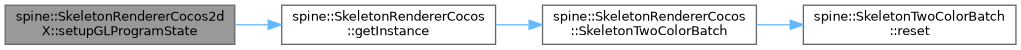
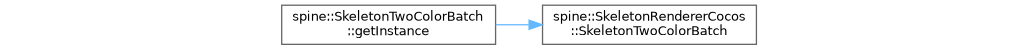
(120, 25) -> none
(389, 25) -> (389, 25)
(910, 25) -> none
